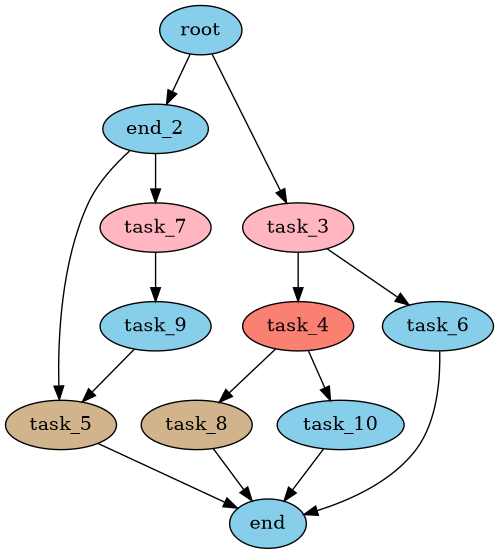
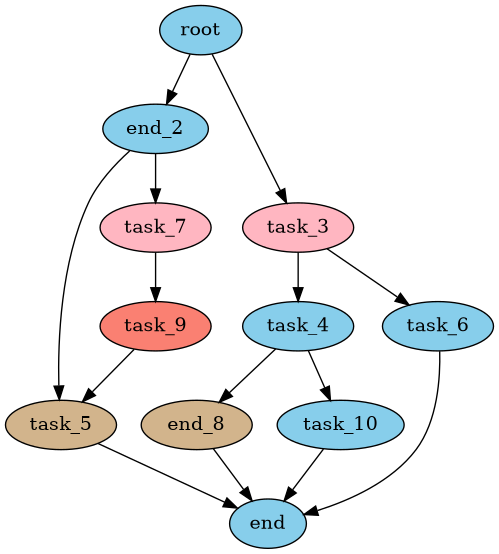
(156, 326) -> (156, 326)
(298, 326) -> (298, 326)
(197, 425) -> (197, 425)
